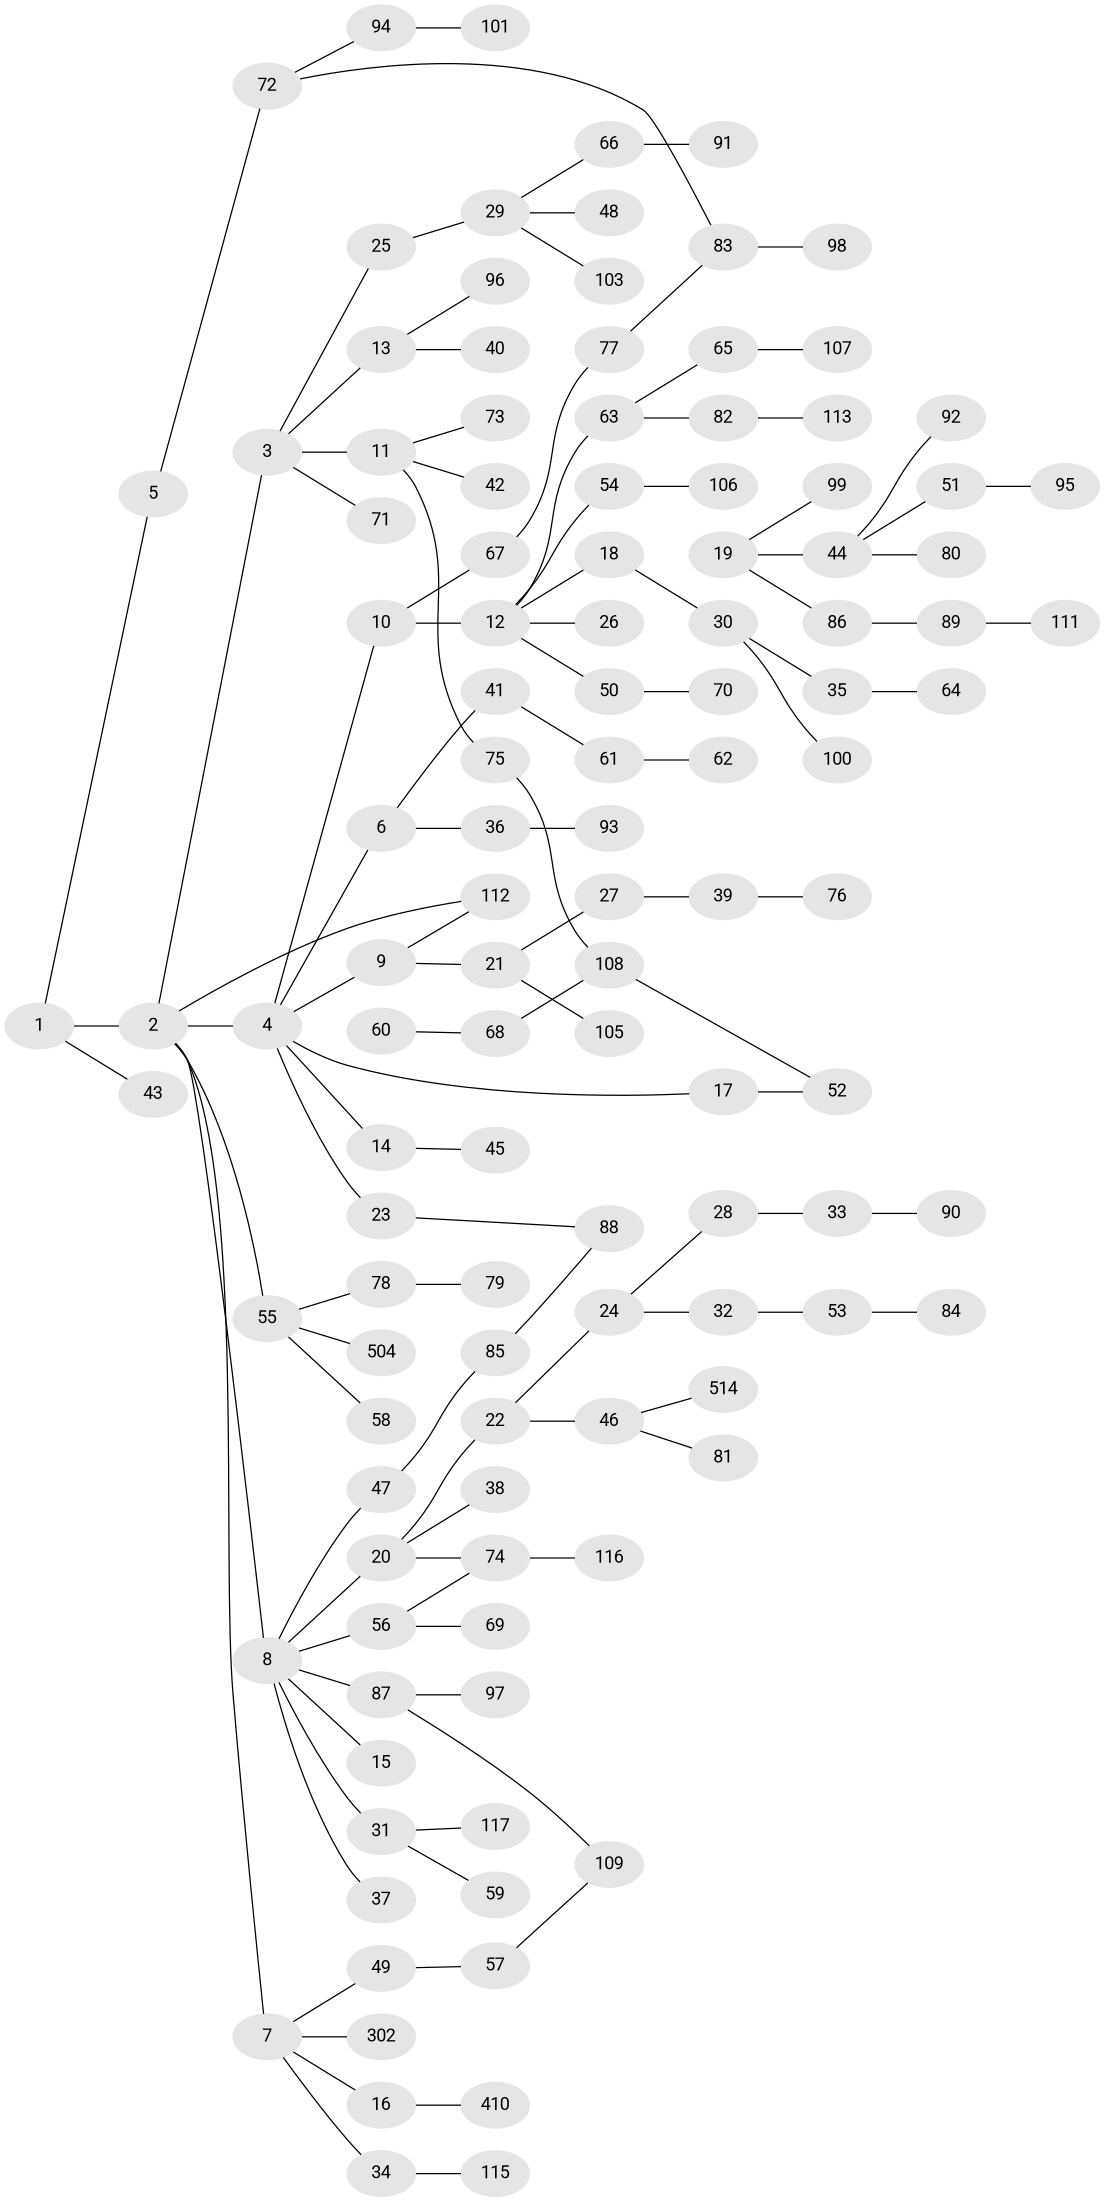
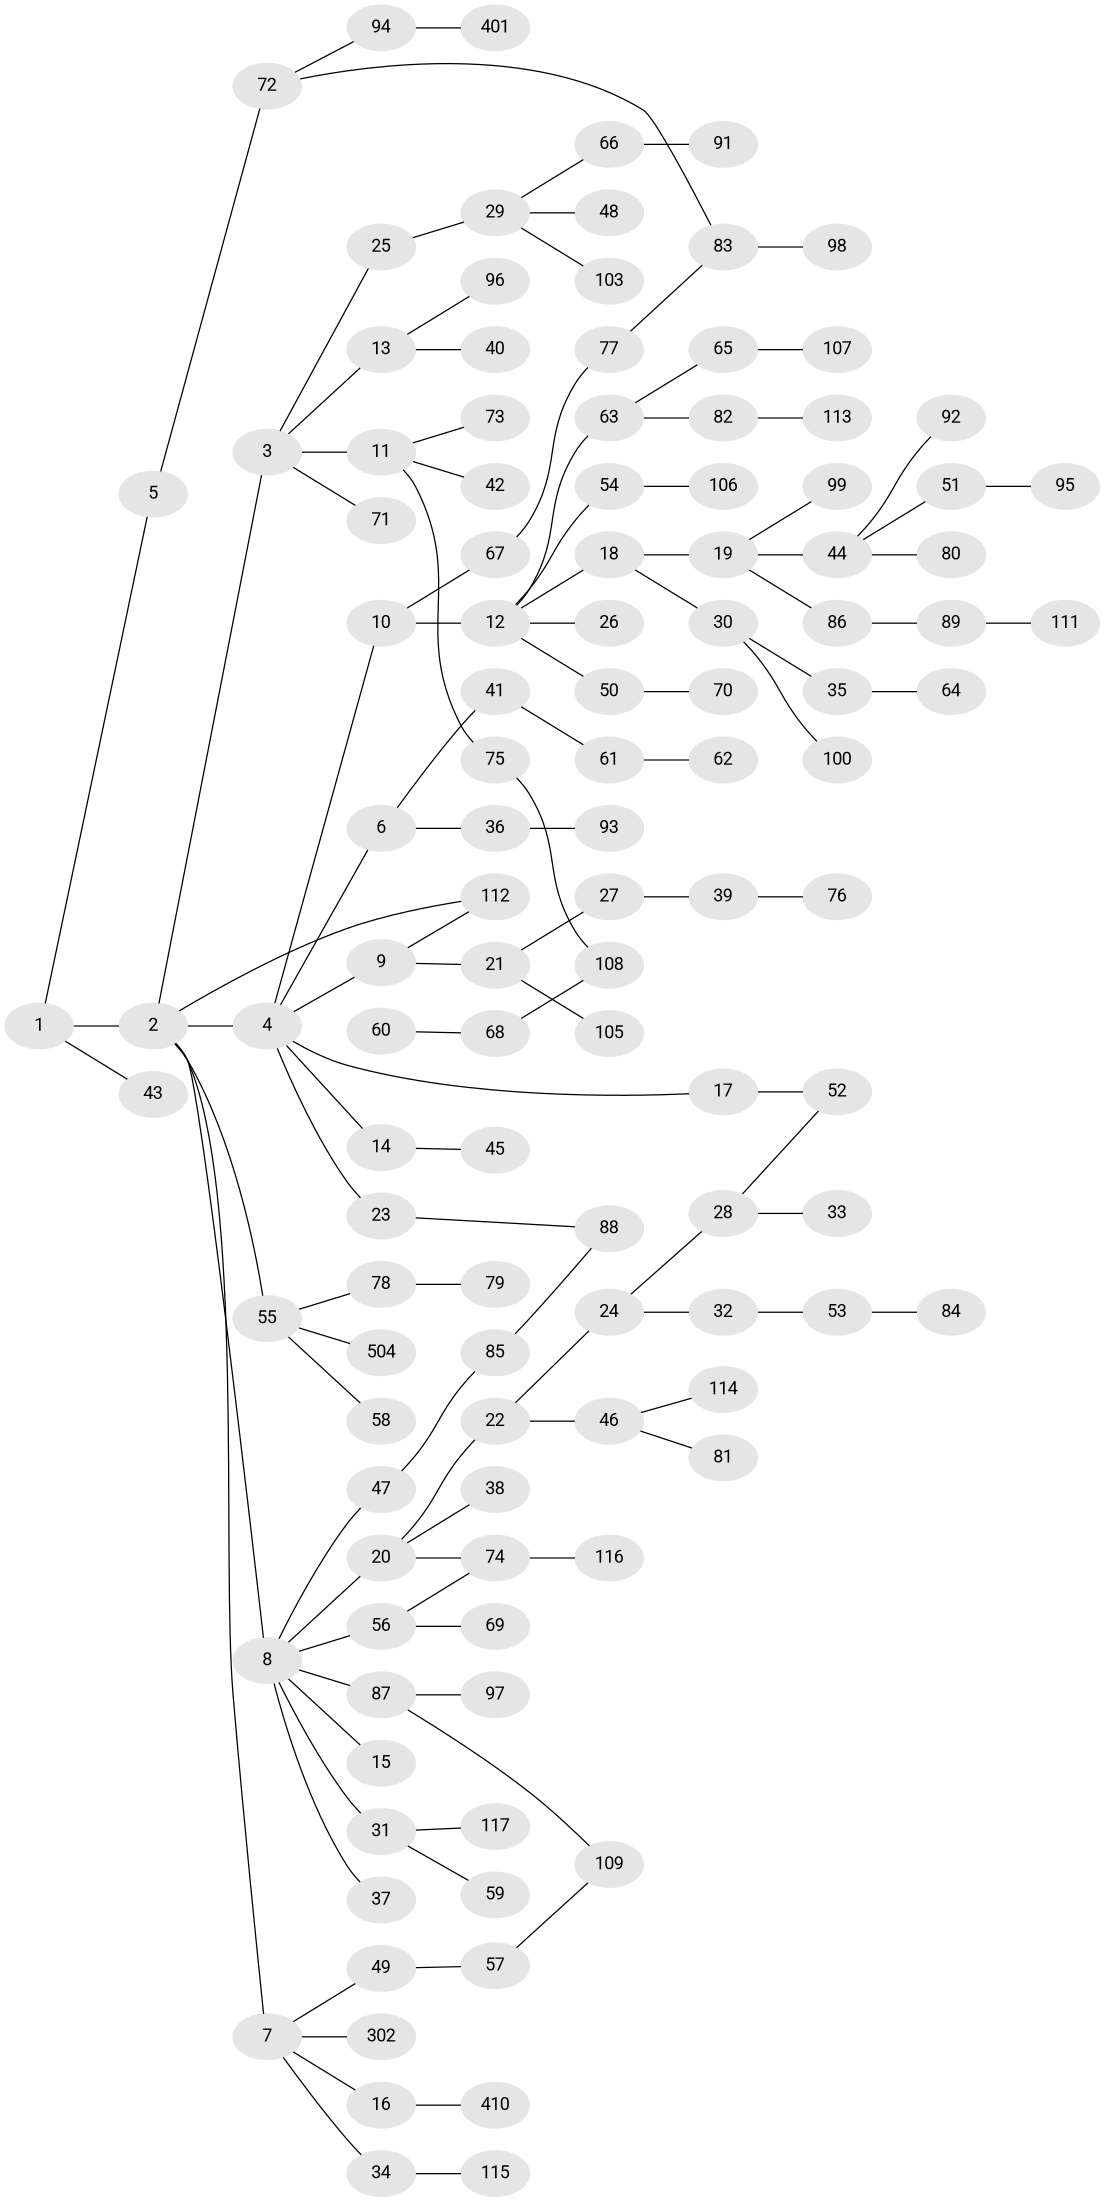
(495, 28) -> (495, 28)
none -> (666, 555)
(723, 1028) -> (780, 1152)
(951, 1213) -> none
(723, 1390) -> (723, 1390)
